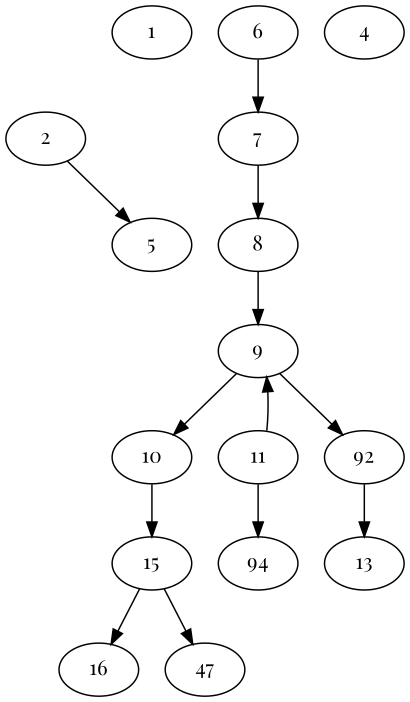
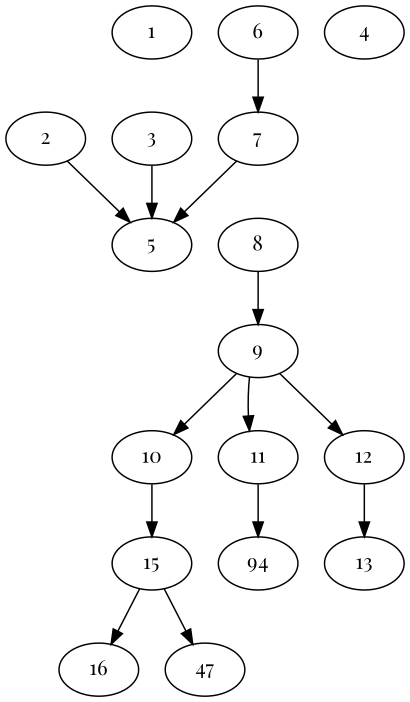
none -> (152, 139)
(258, 185) -> (210, 186)
(268, 411) -> (248, 396)
(364, 457) -> (364, 457)
